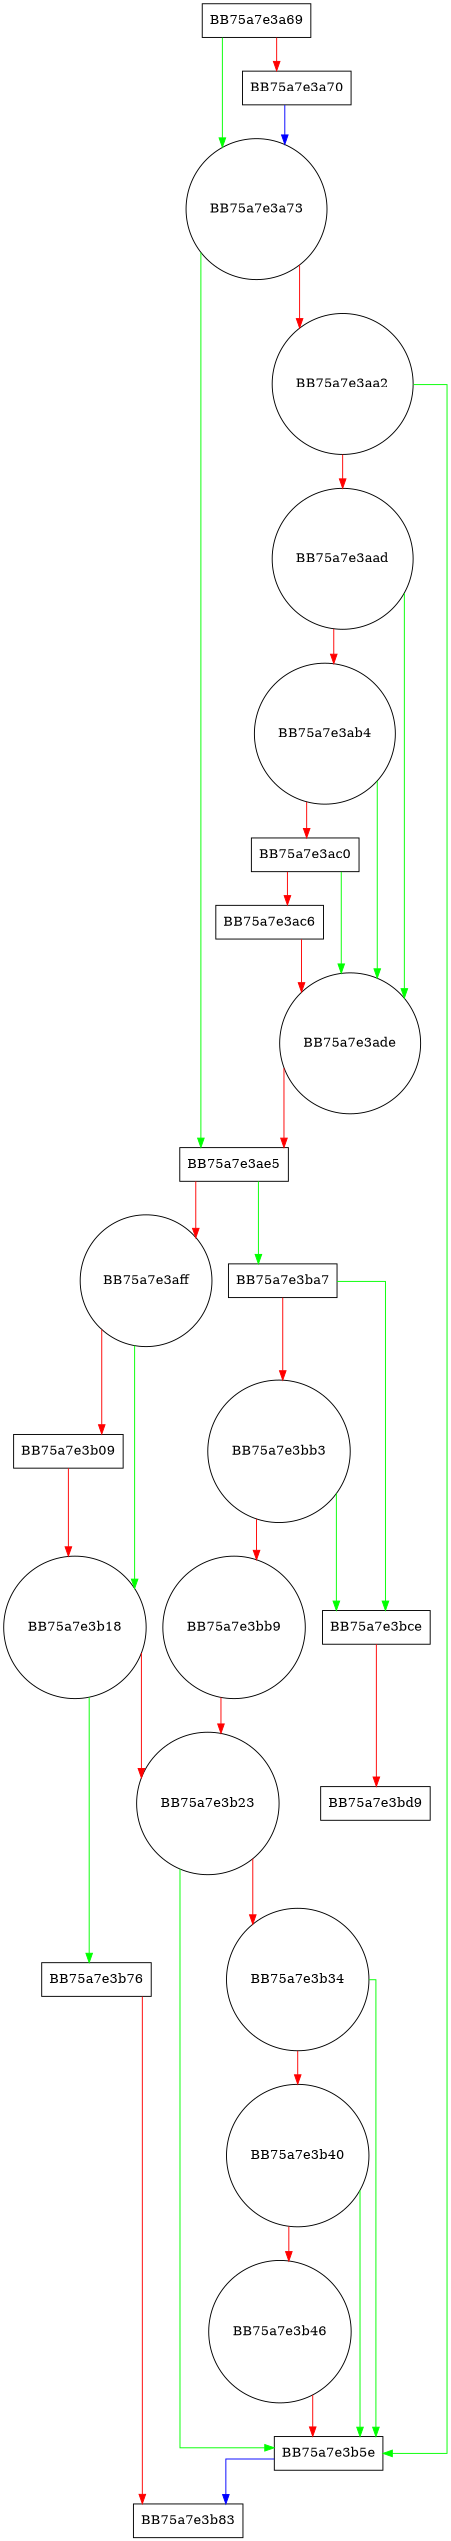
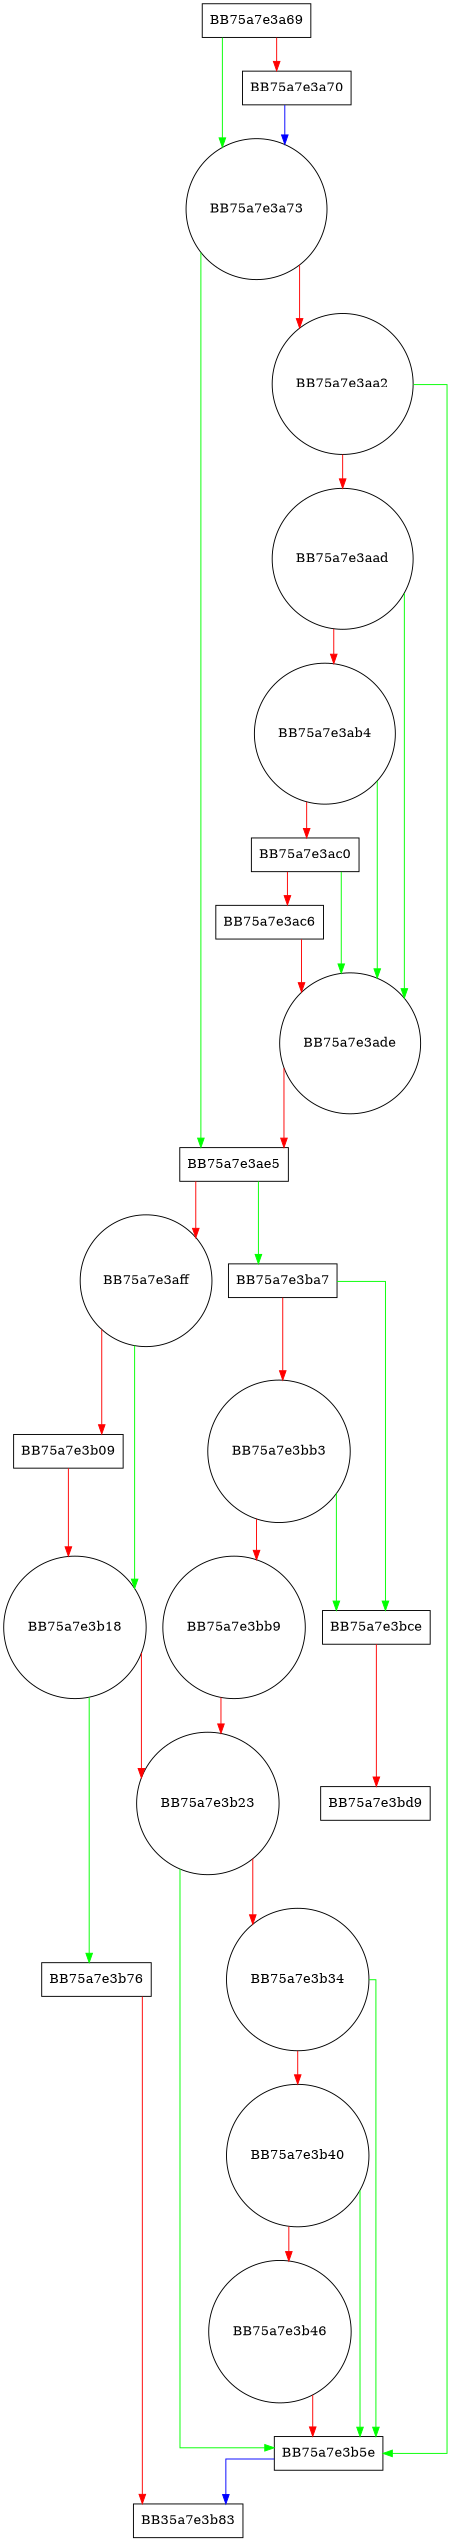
(188, 2521) -> (188, 2521)
